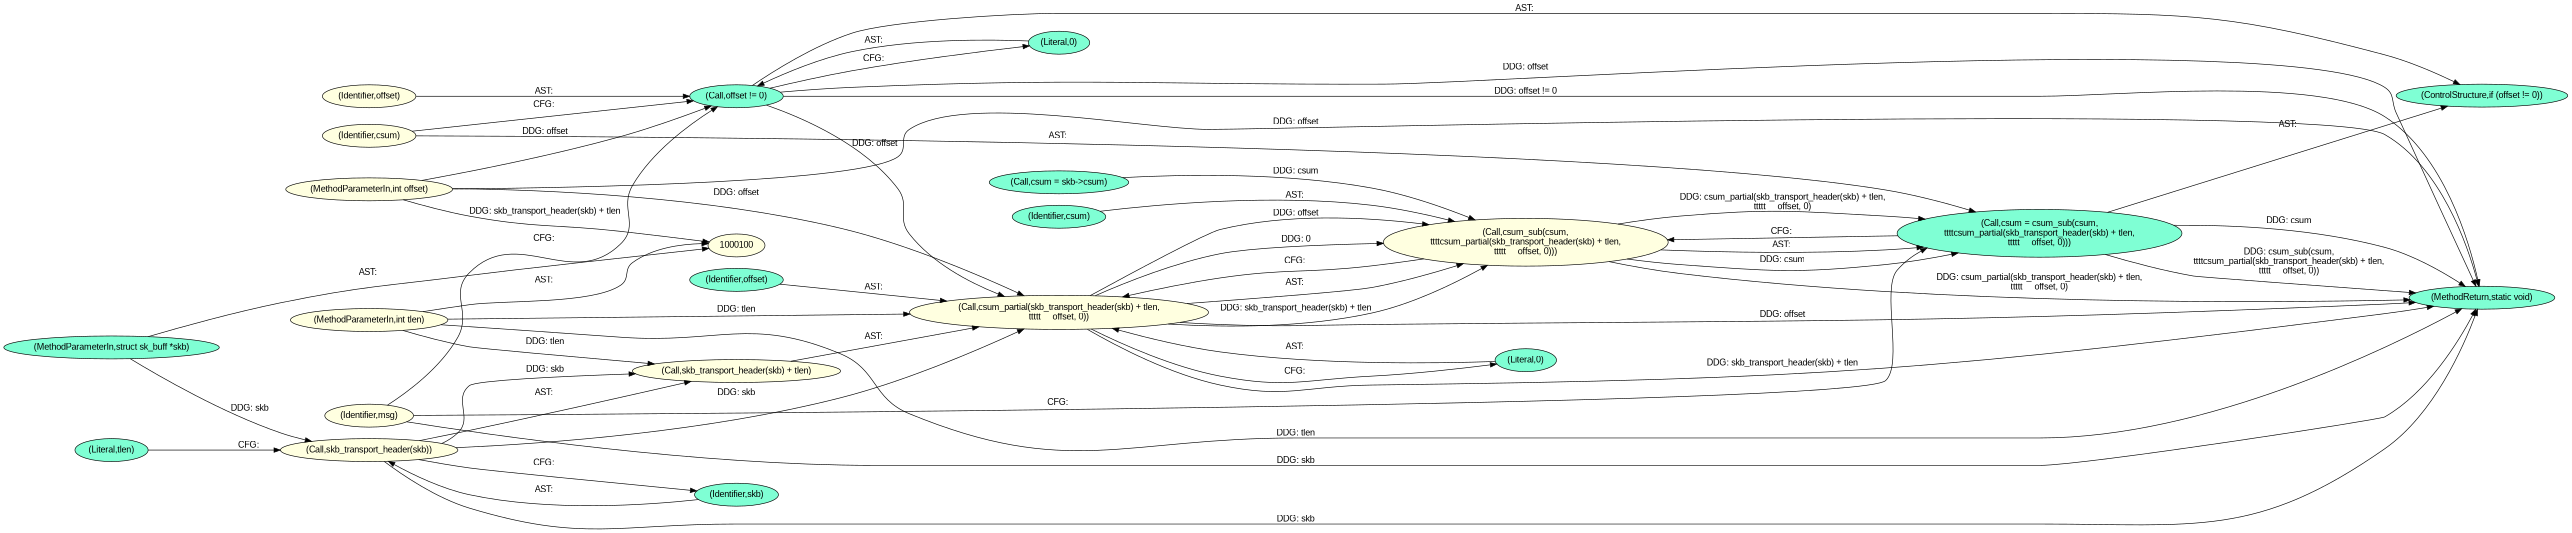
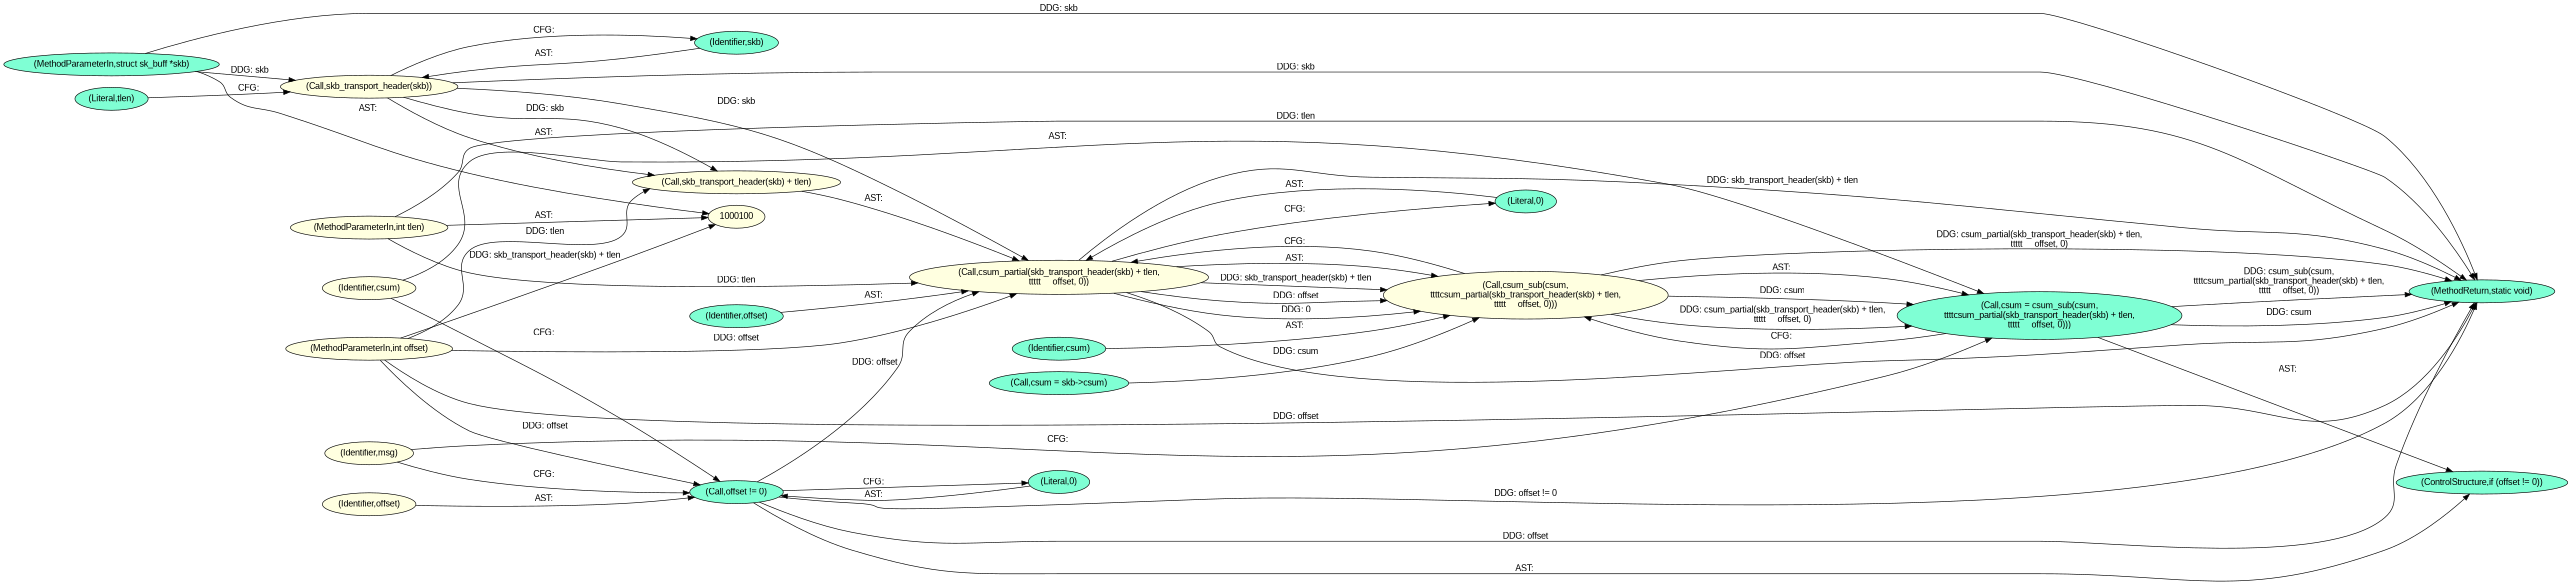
(524, 352) -> (513, 242)
(1464, 465) -> (1357, 13)
